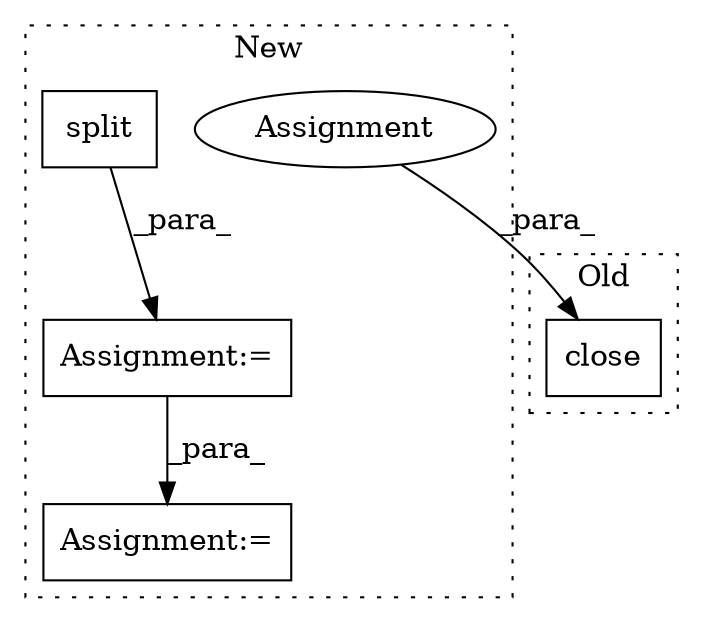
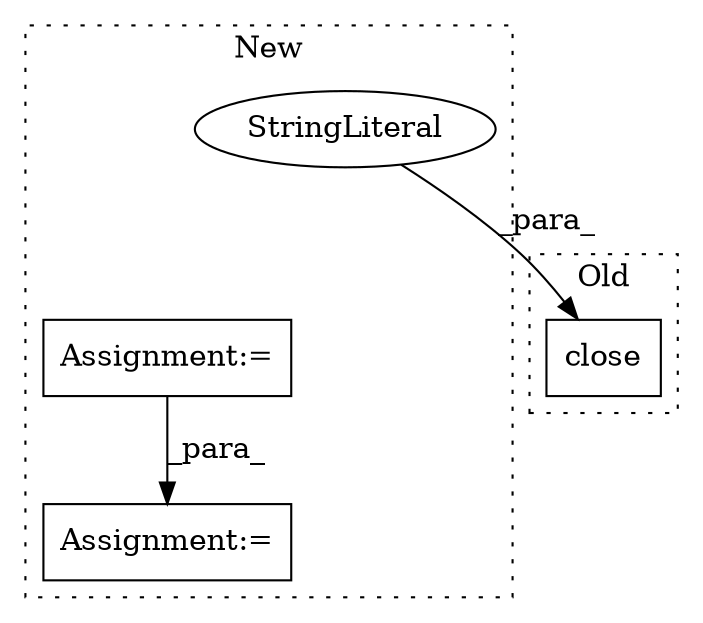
(100, 129) -> none
(345, 129) -> (345, 129)
